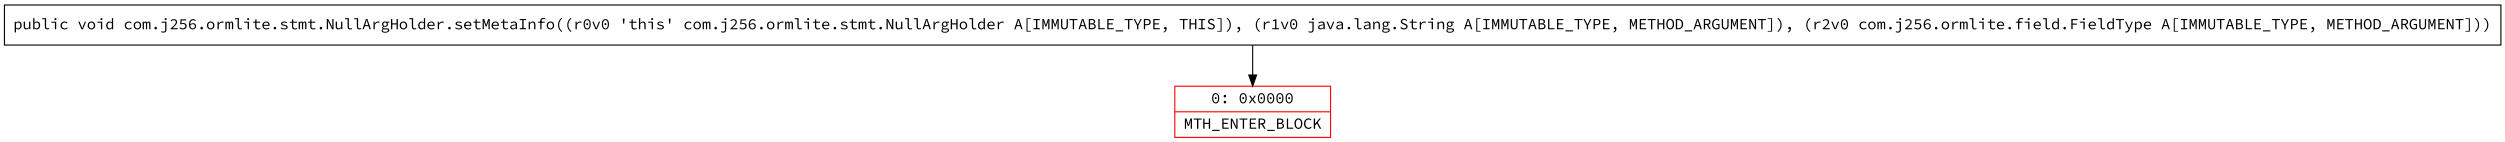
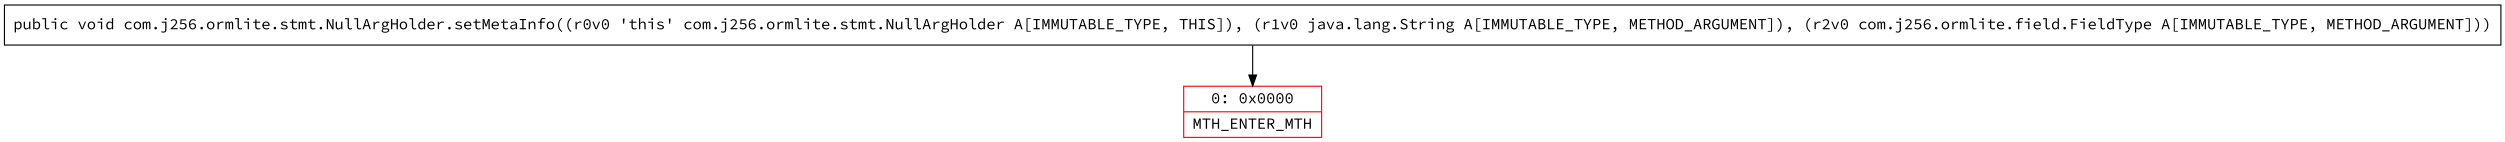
(1253, 124) -> (1253, 124)
